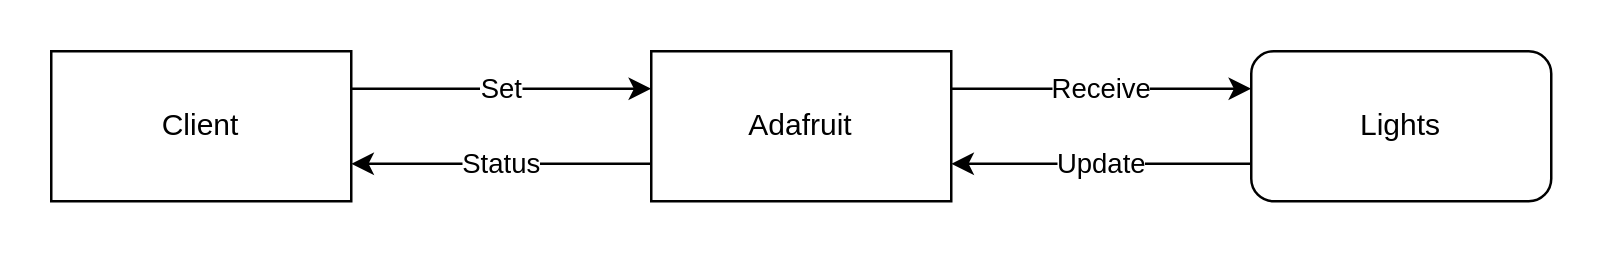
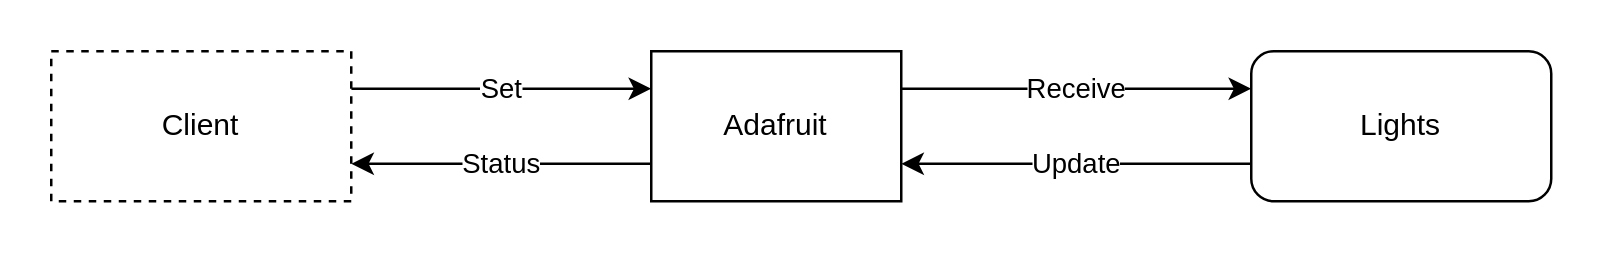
(201, 126) -> (201, 126)
(801, 126) -> (776, 126)
